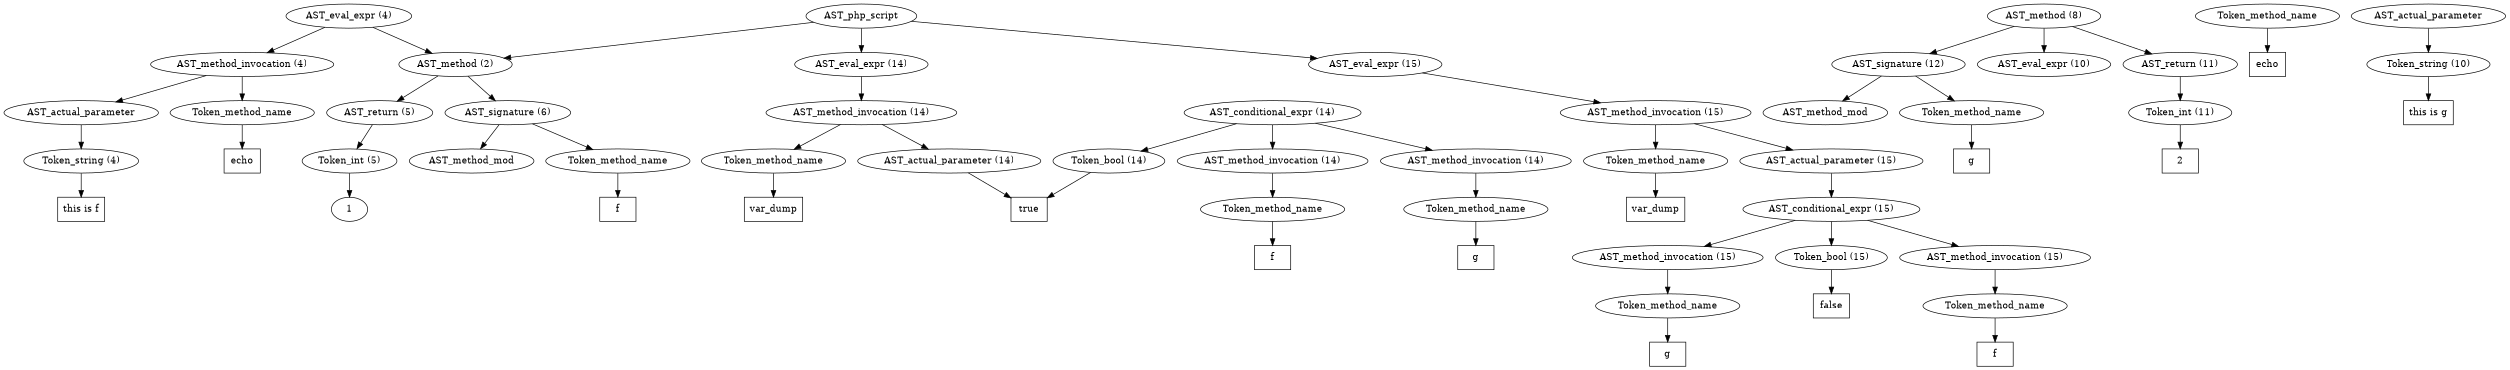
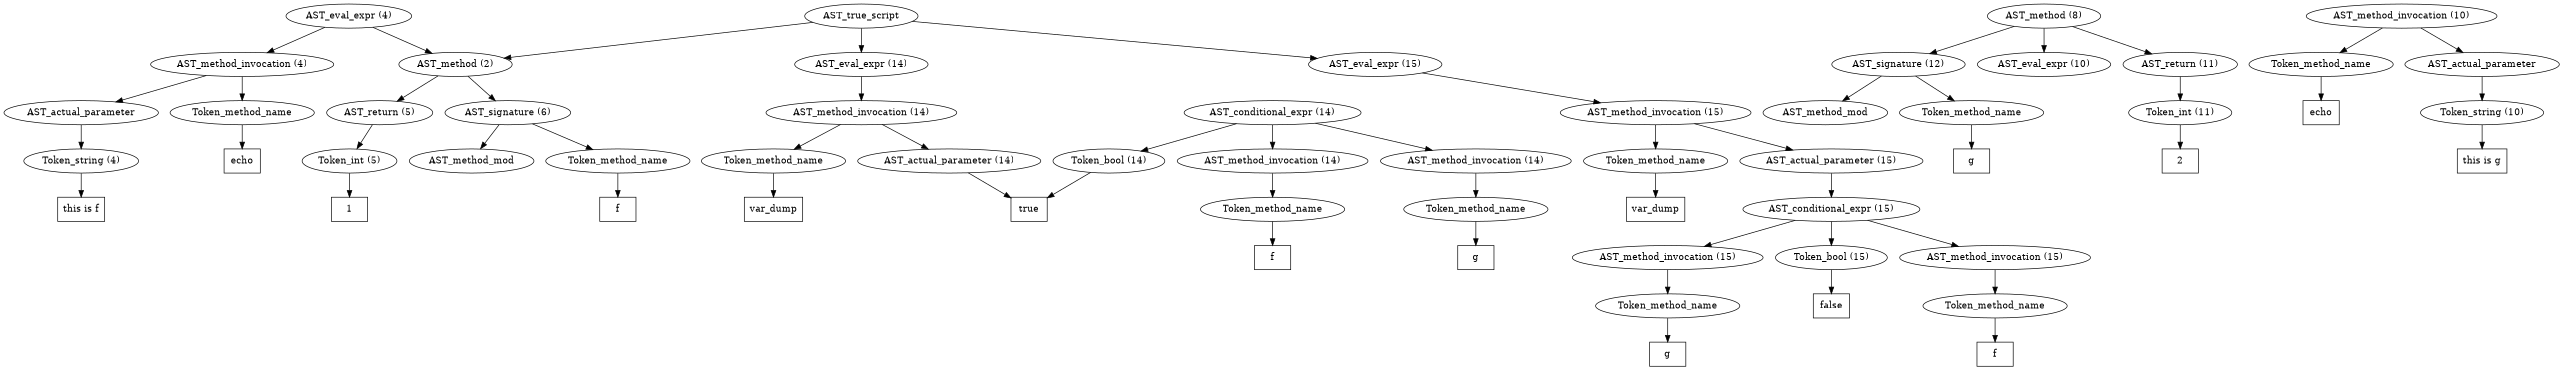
(861, 16) -> (861, 16)
none -> (2402, 16)
(350, 209) -> (350, 209)
